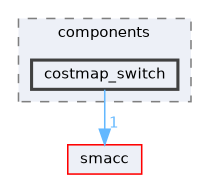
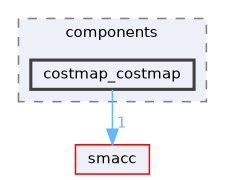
(105, 75) -> (112, 75)
